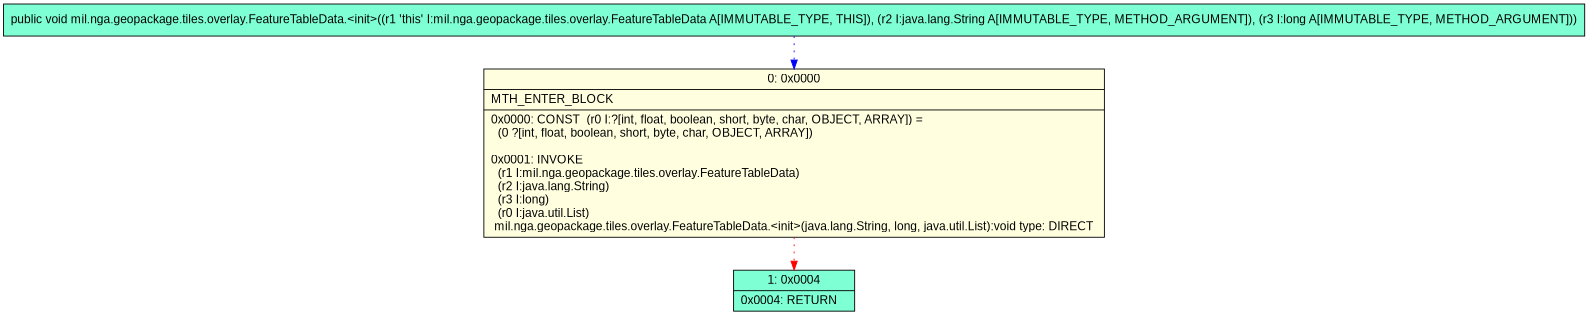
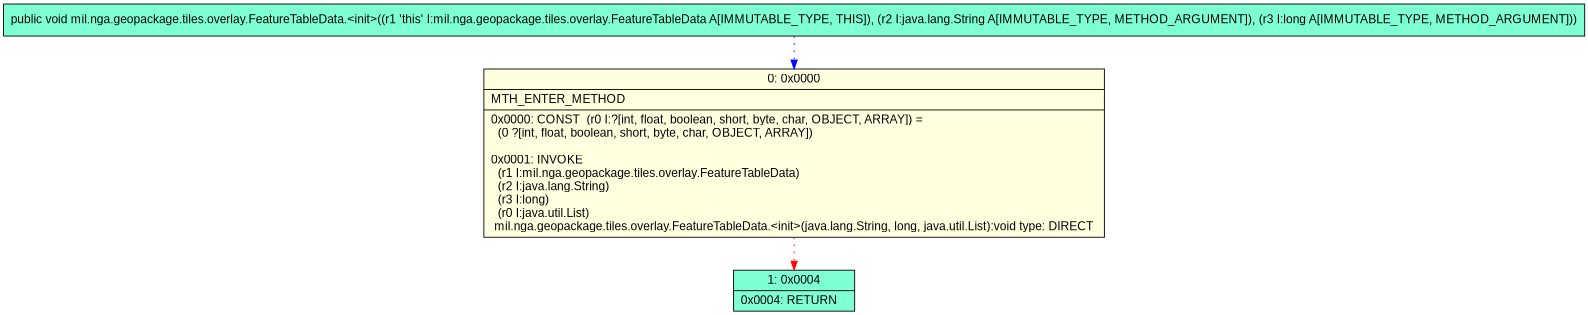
(552, 99) -> (558, 99)
